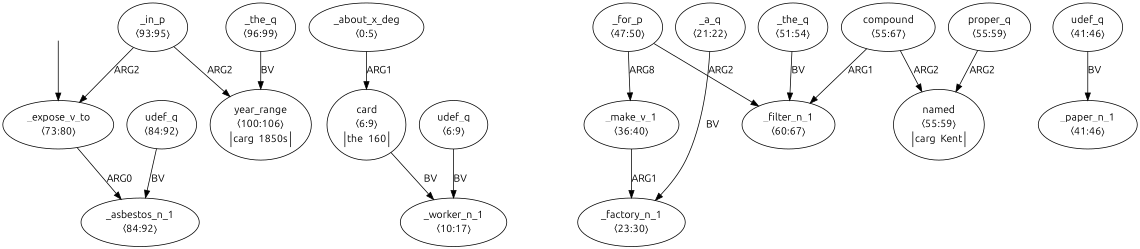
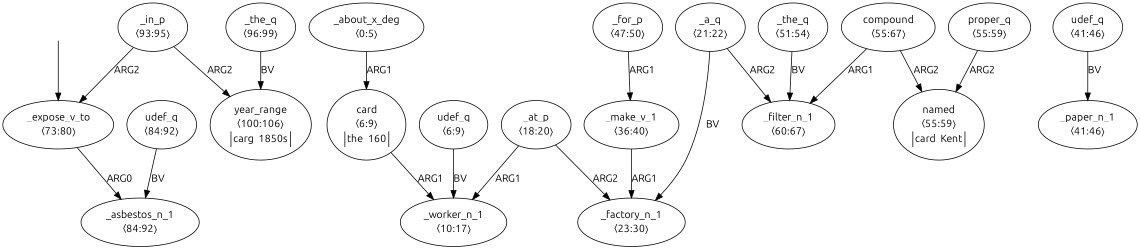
(642, 70) -> (642, 70)
(703, 73) -> (747, 72)
none -> (536, 125)
(925, 139) -> (925, 139)
(431, 179) -> (431, 179)
